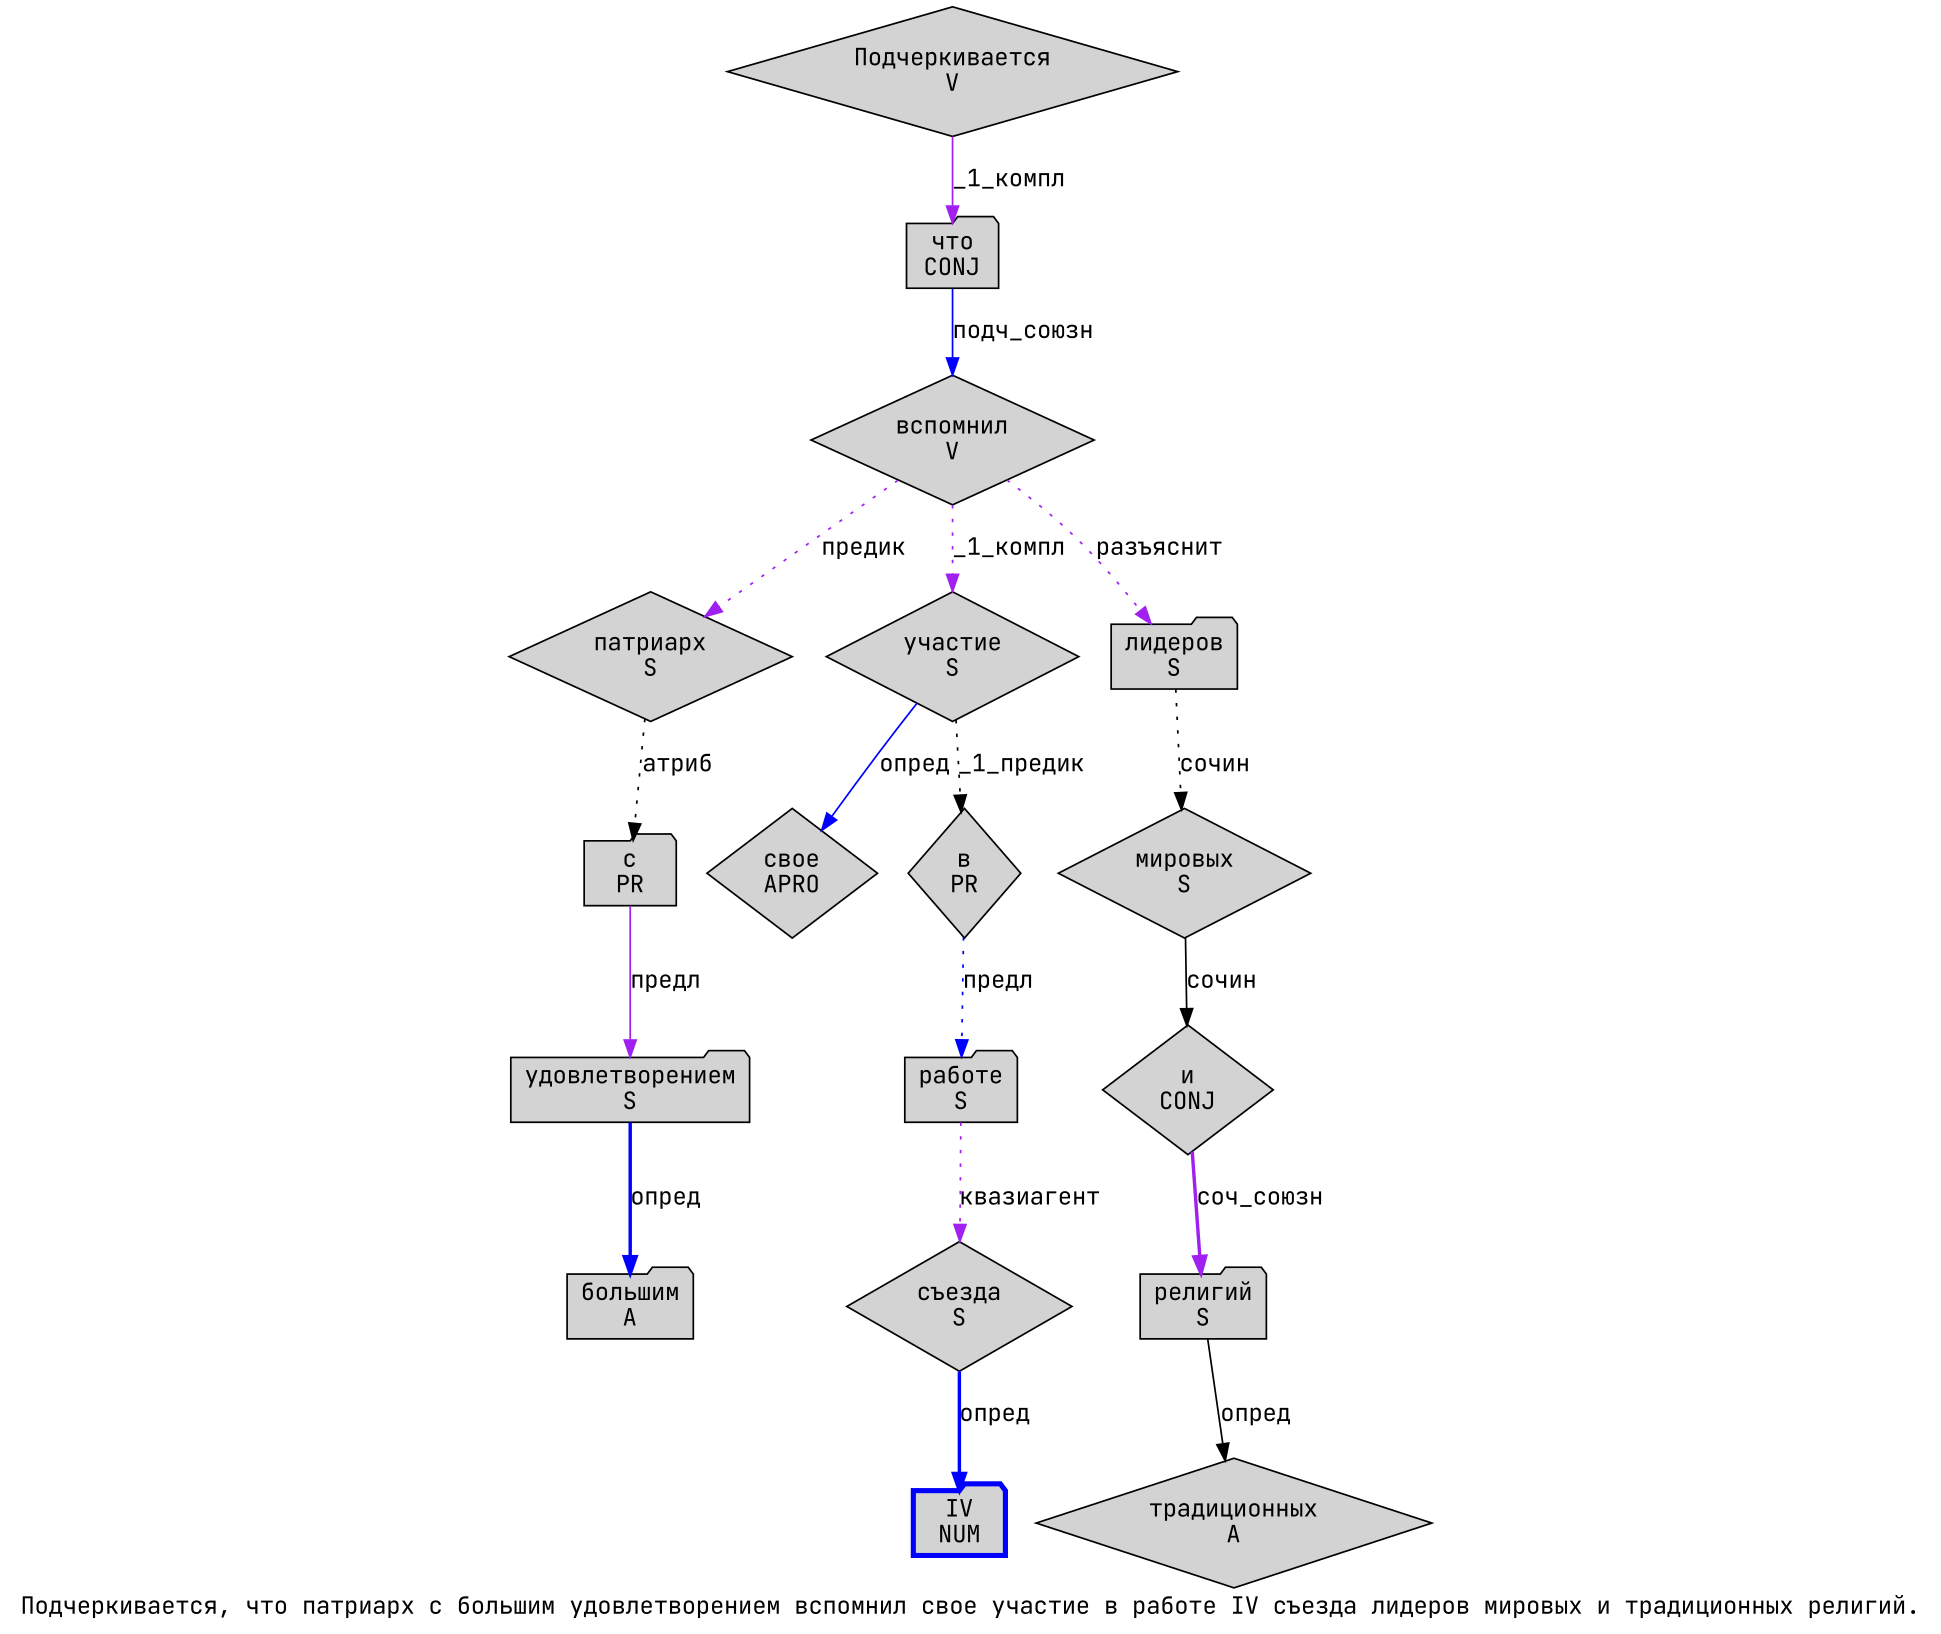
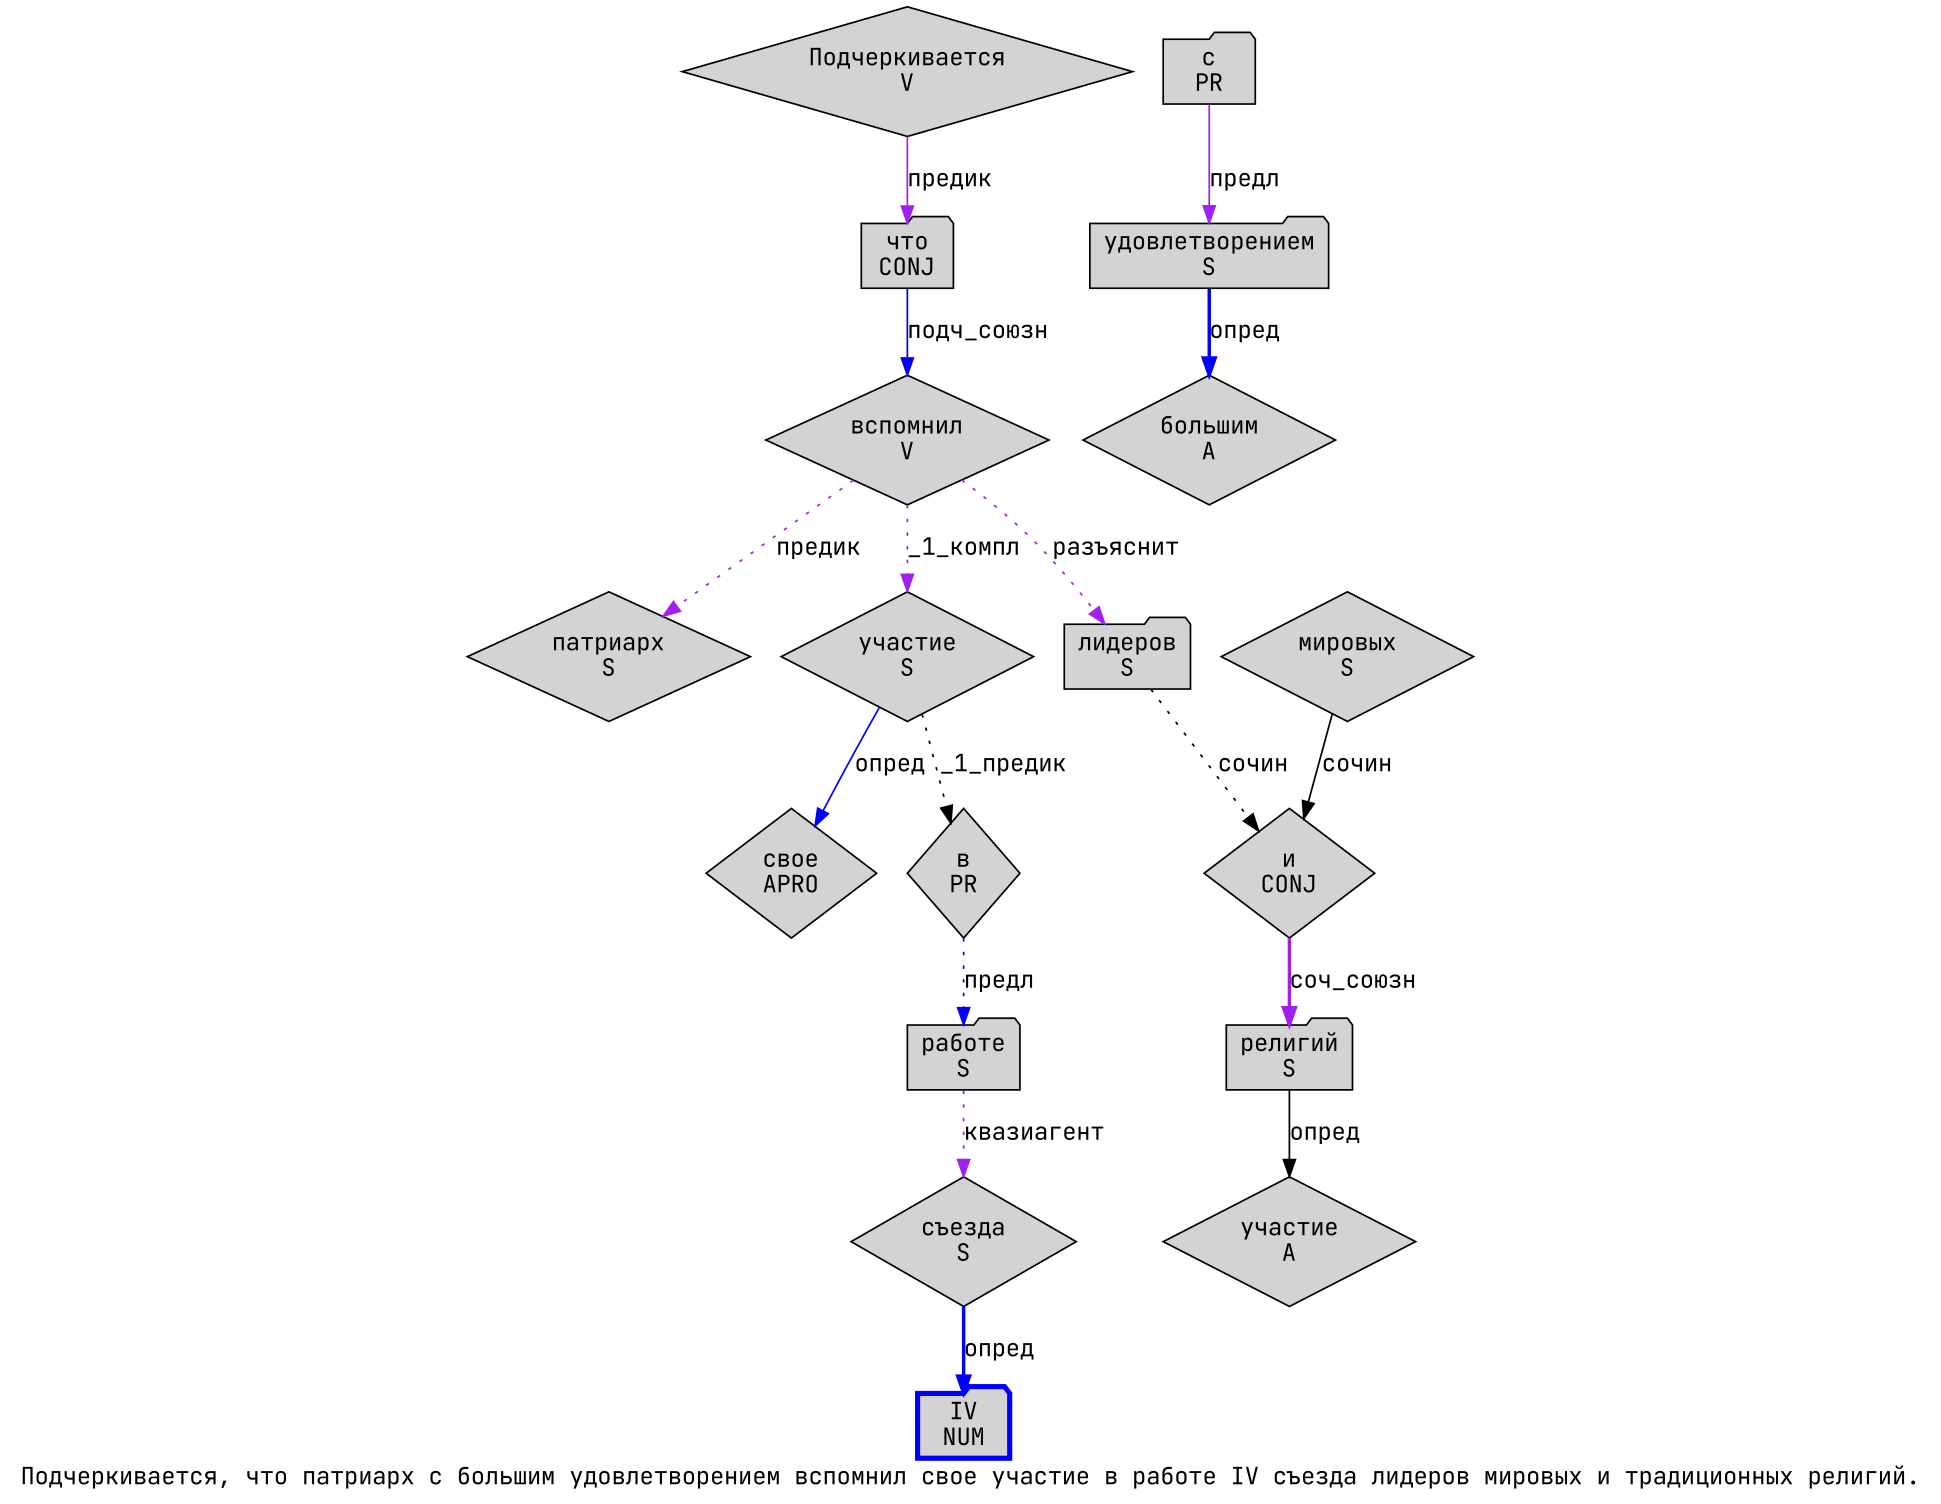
(1010, 180) -> (950, 180)
(1178, 741) -> (1200, 753)
(640, 771) -> none
(630, 1306) -> (1209, 440)
(1234, 1523) -> (1289, 1242)
